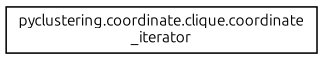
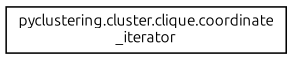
(162, 30) -> (146, 30)
